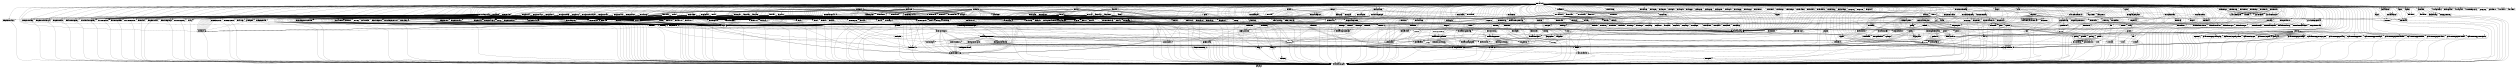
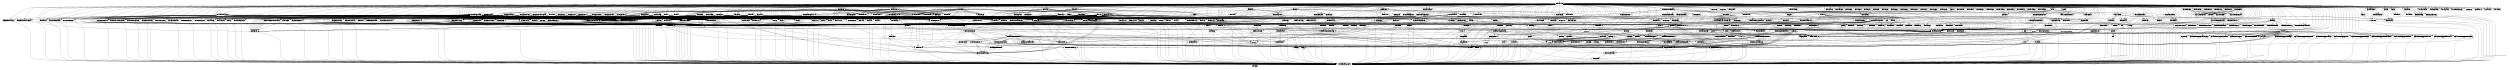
none -> (1208, 26)
